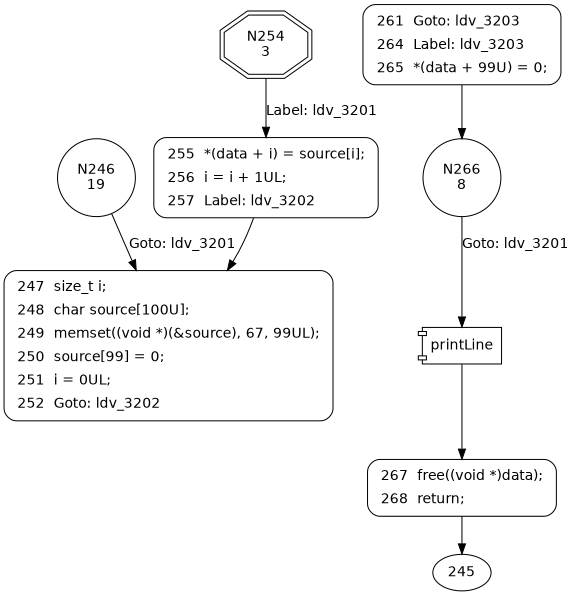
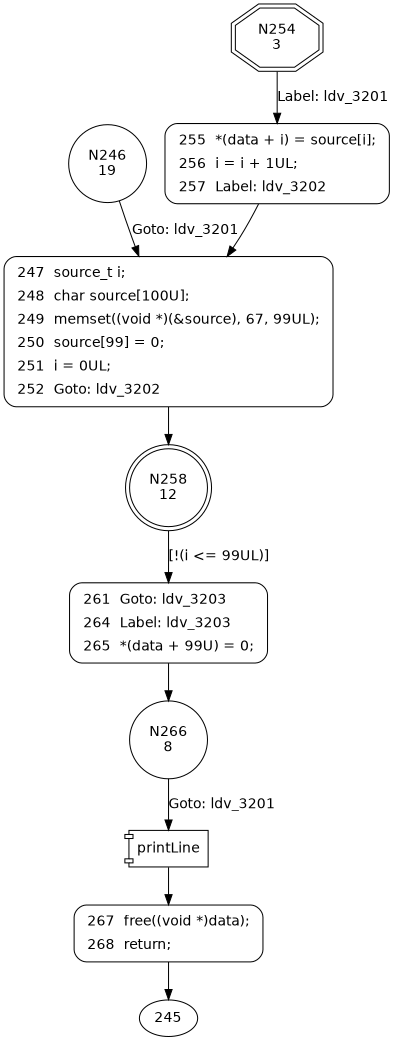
(80, 287) -> (90, 273)
none -> (169, 488)
